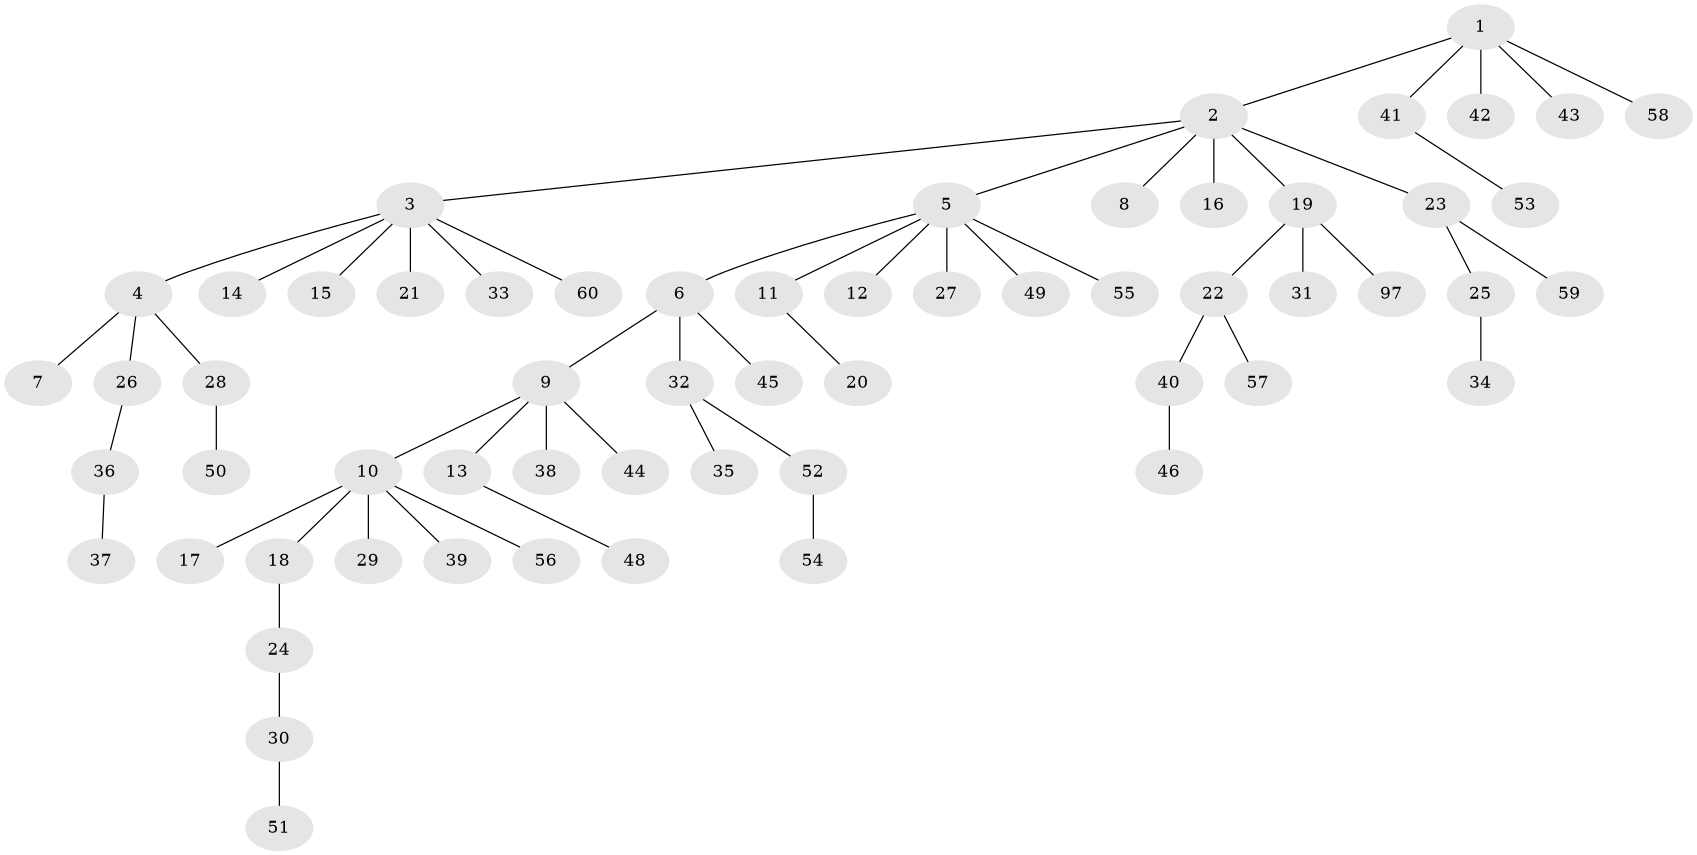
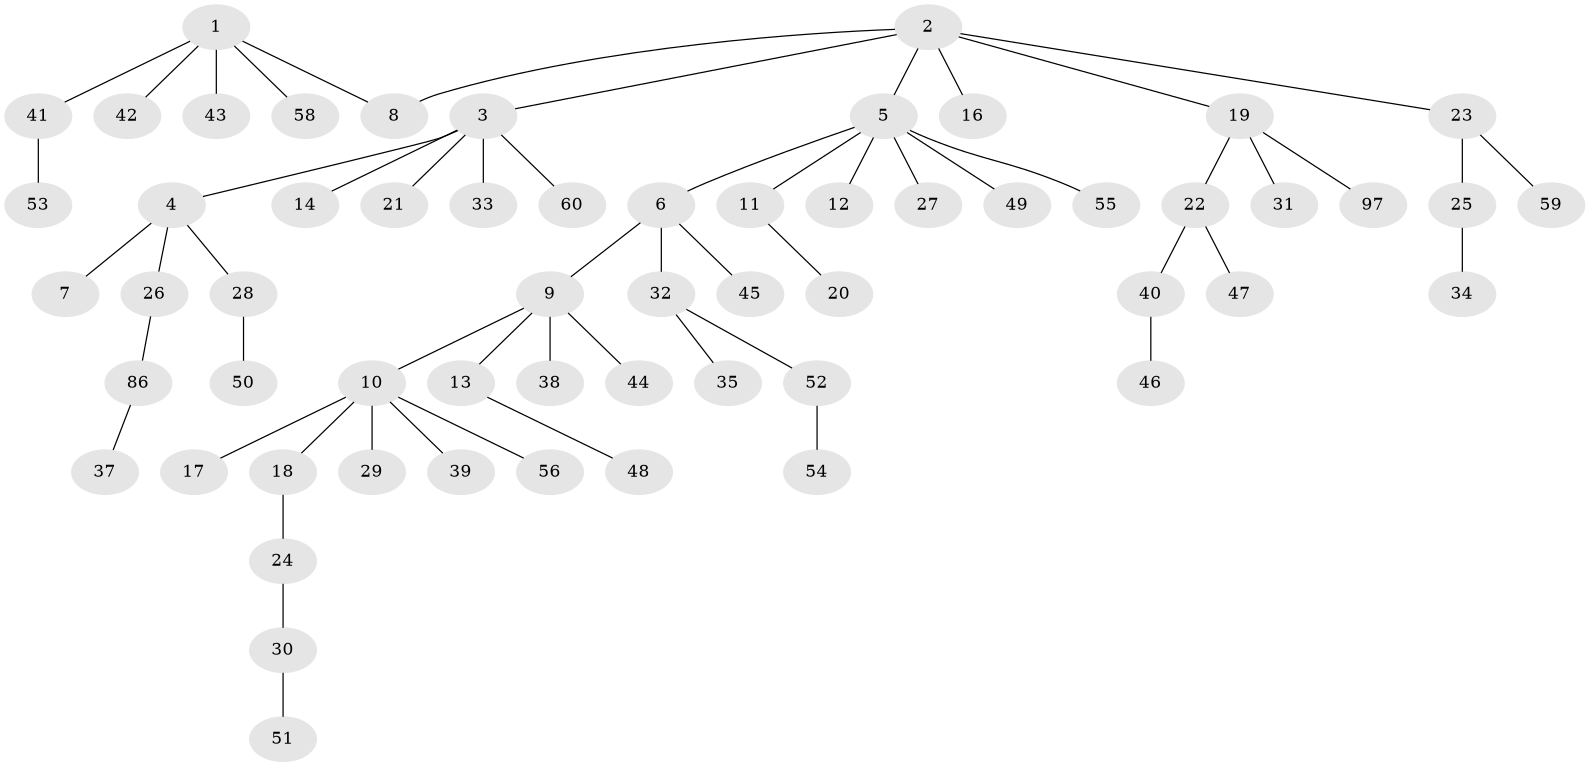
(1347, 72) -> (305, 72)
(321, 294) -> none
(1258, 383) -> (1240, 294)
(105, 472) -> (138, 383)
